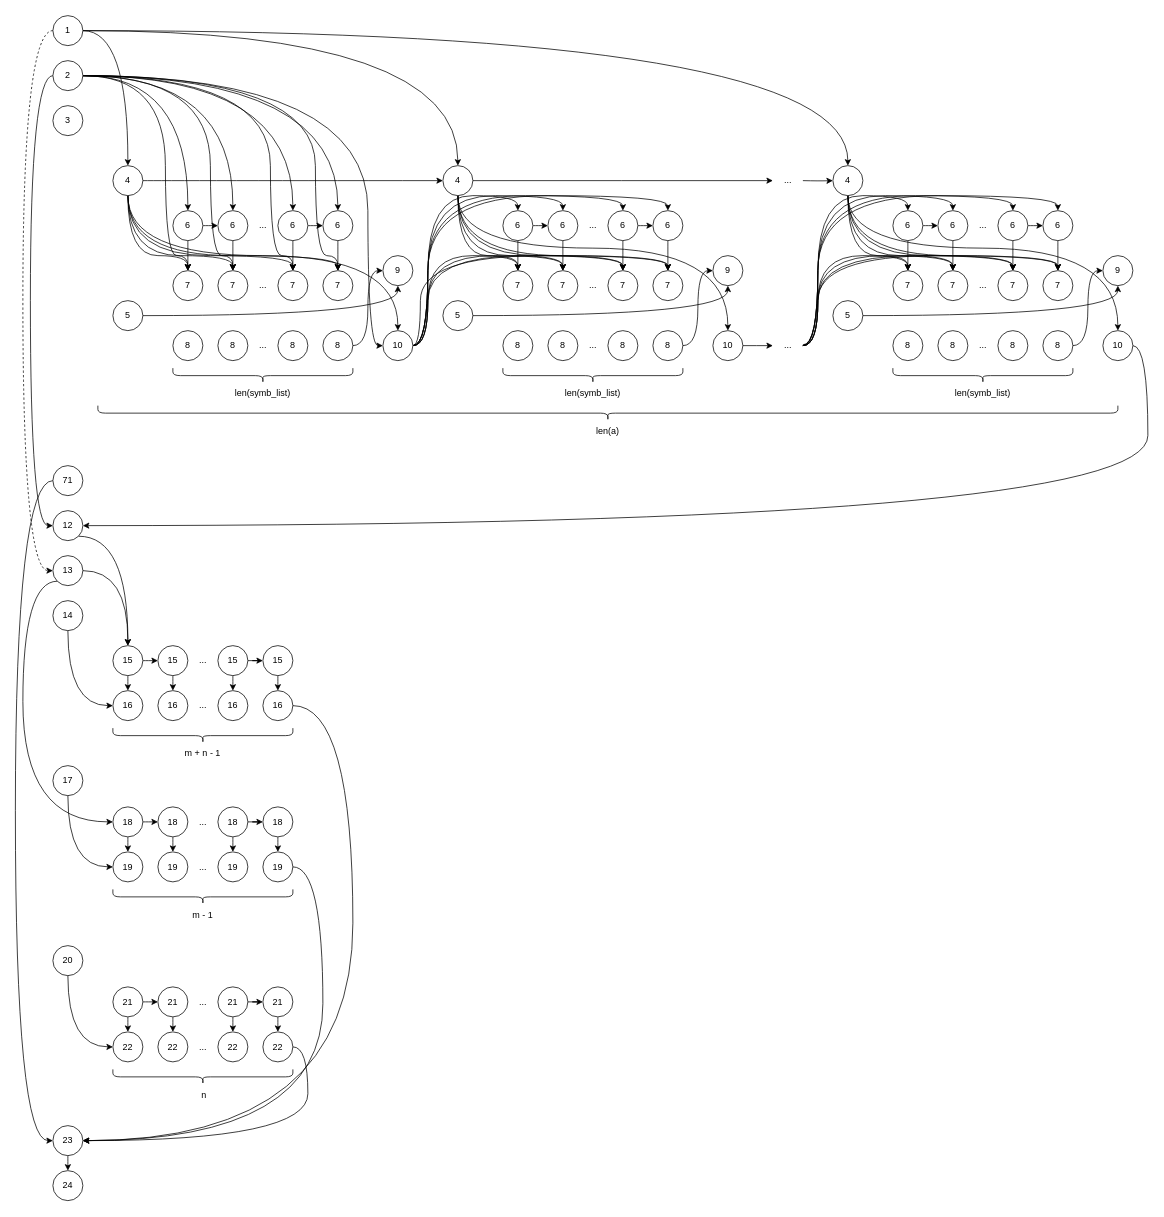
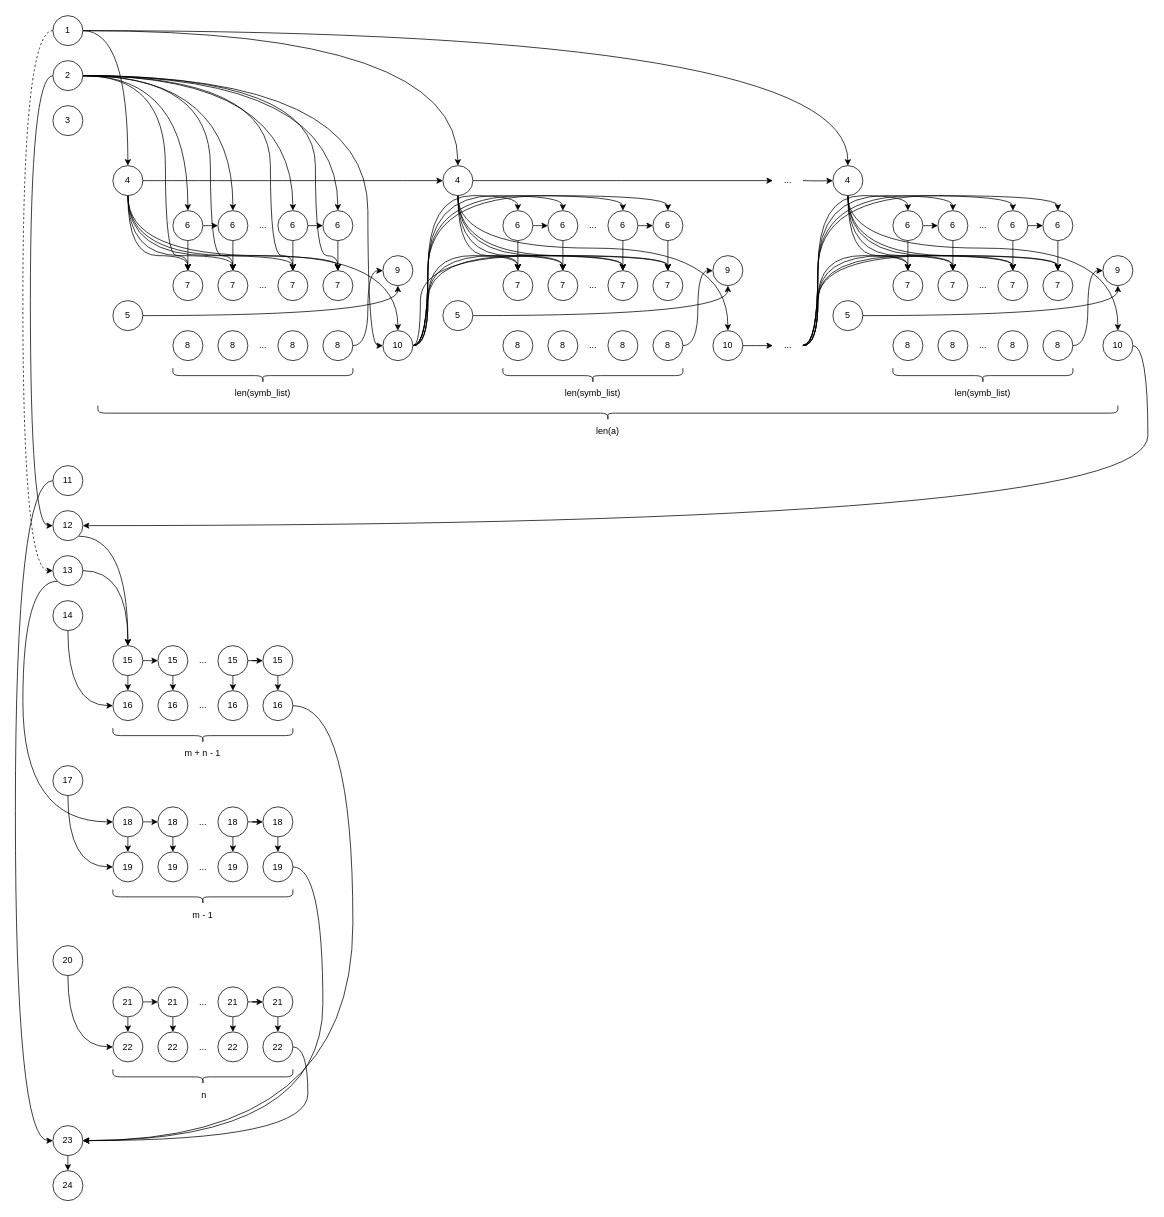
(68, 480) -> (68, 480)
